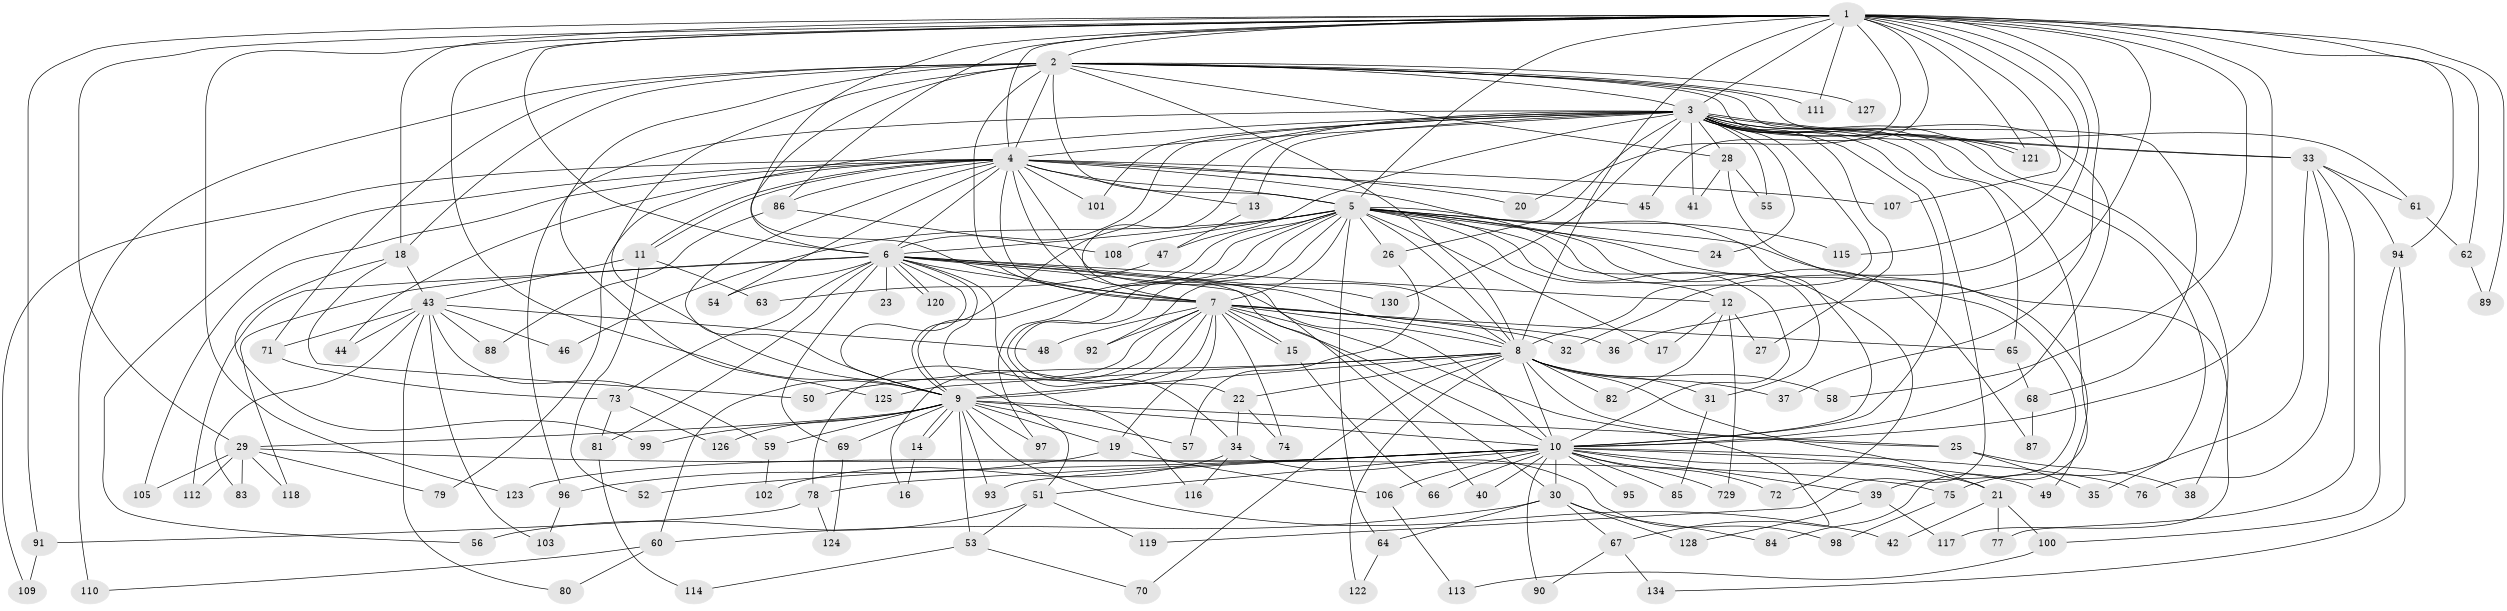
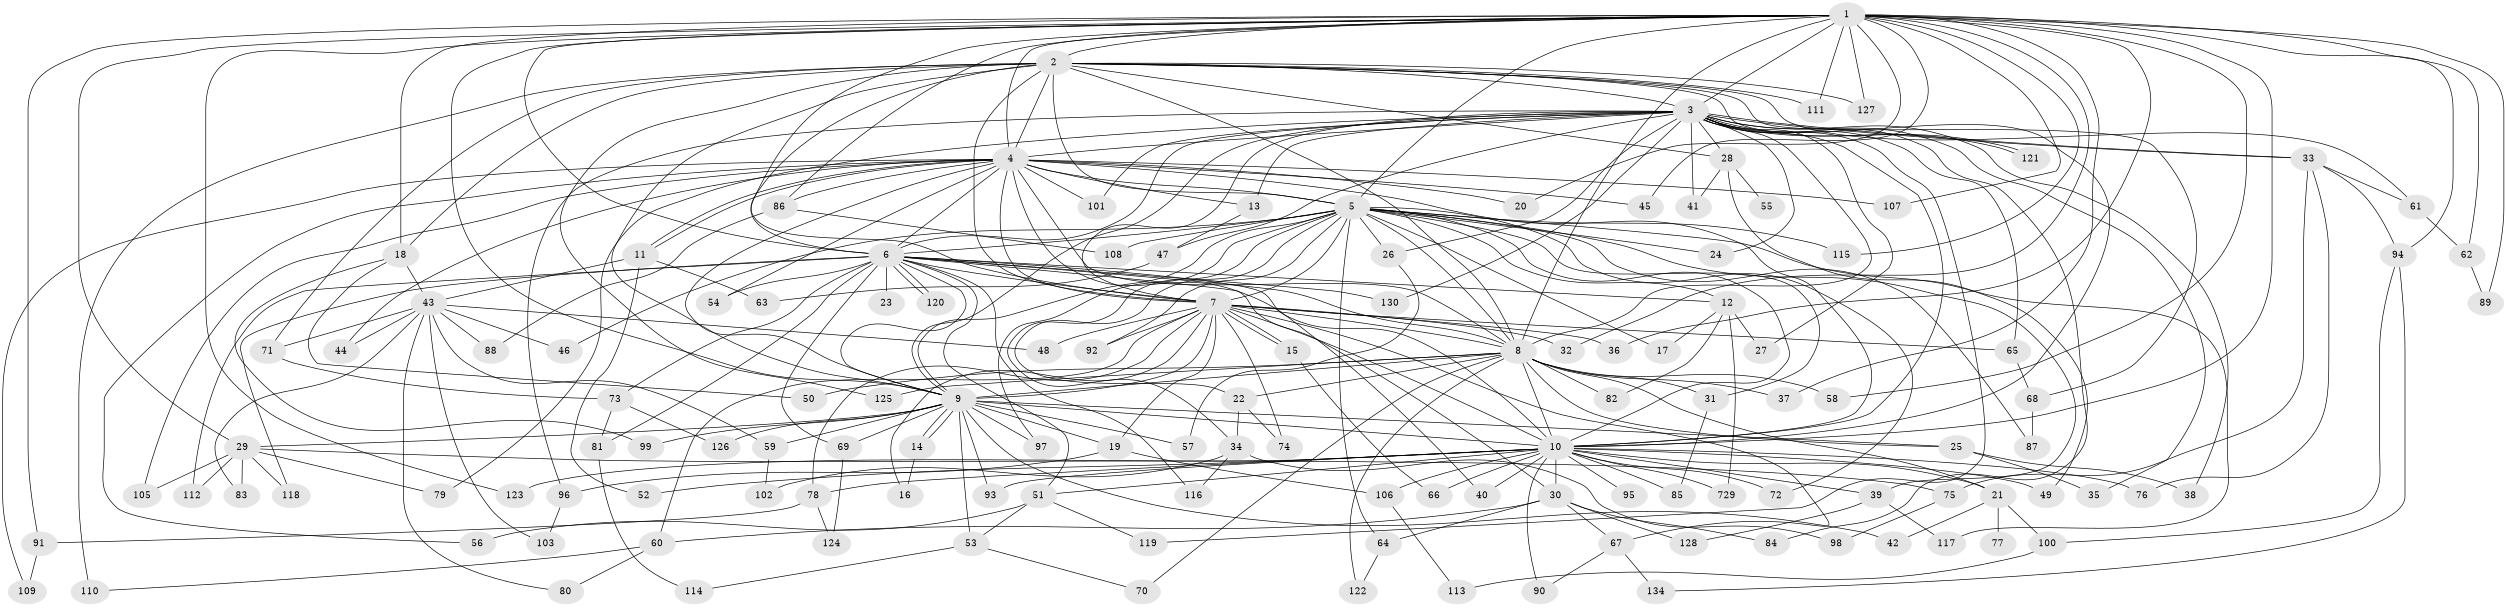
(1958, 66) -> (1857, 63)
(1754, 150) -> none
(2333, 482) -> none
